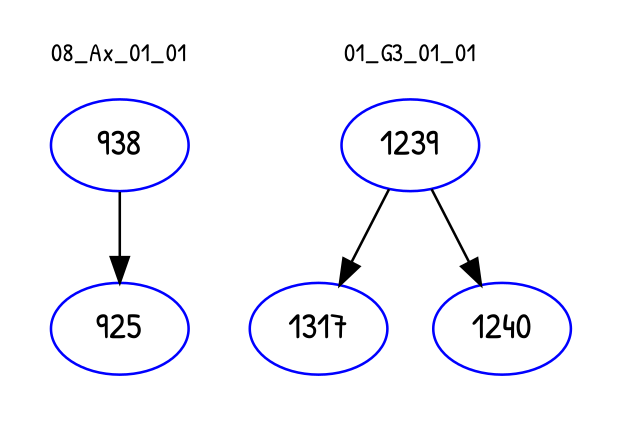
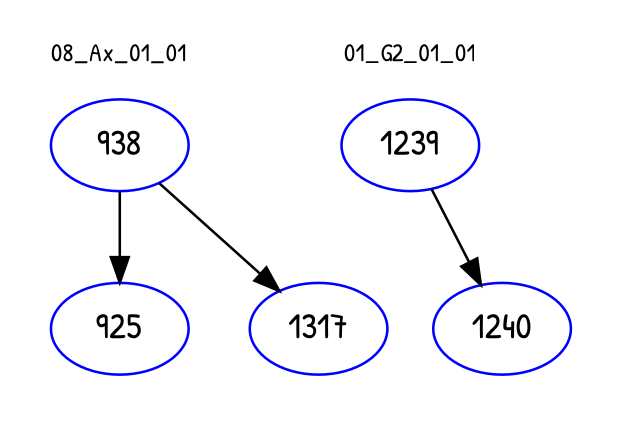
(410, 55) -> (410, 55)
(370, 226) -> (192, 213)
